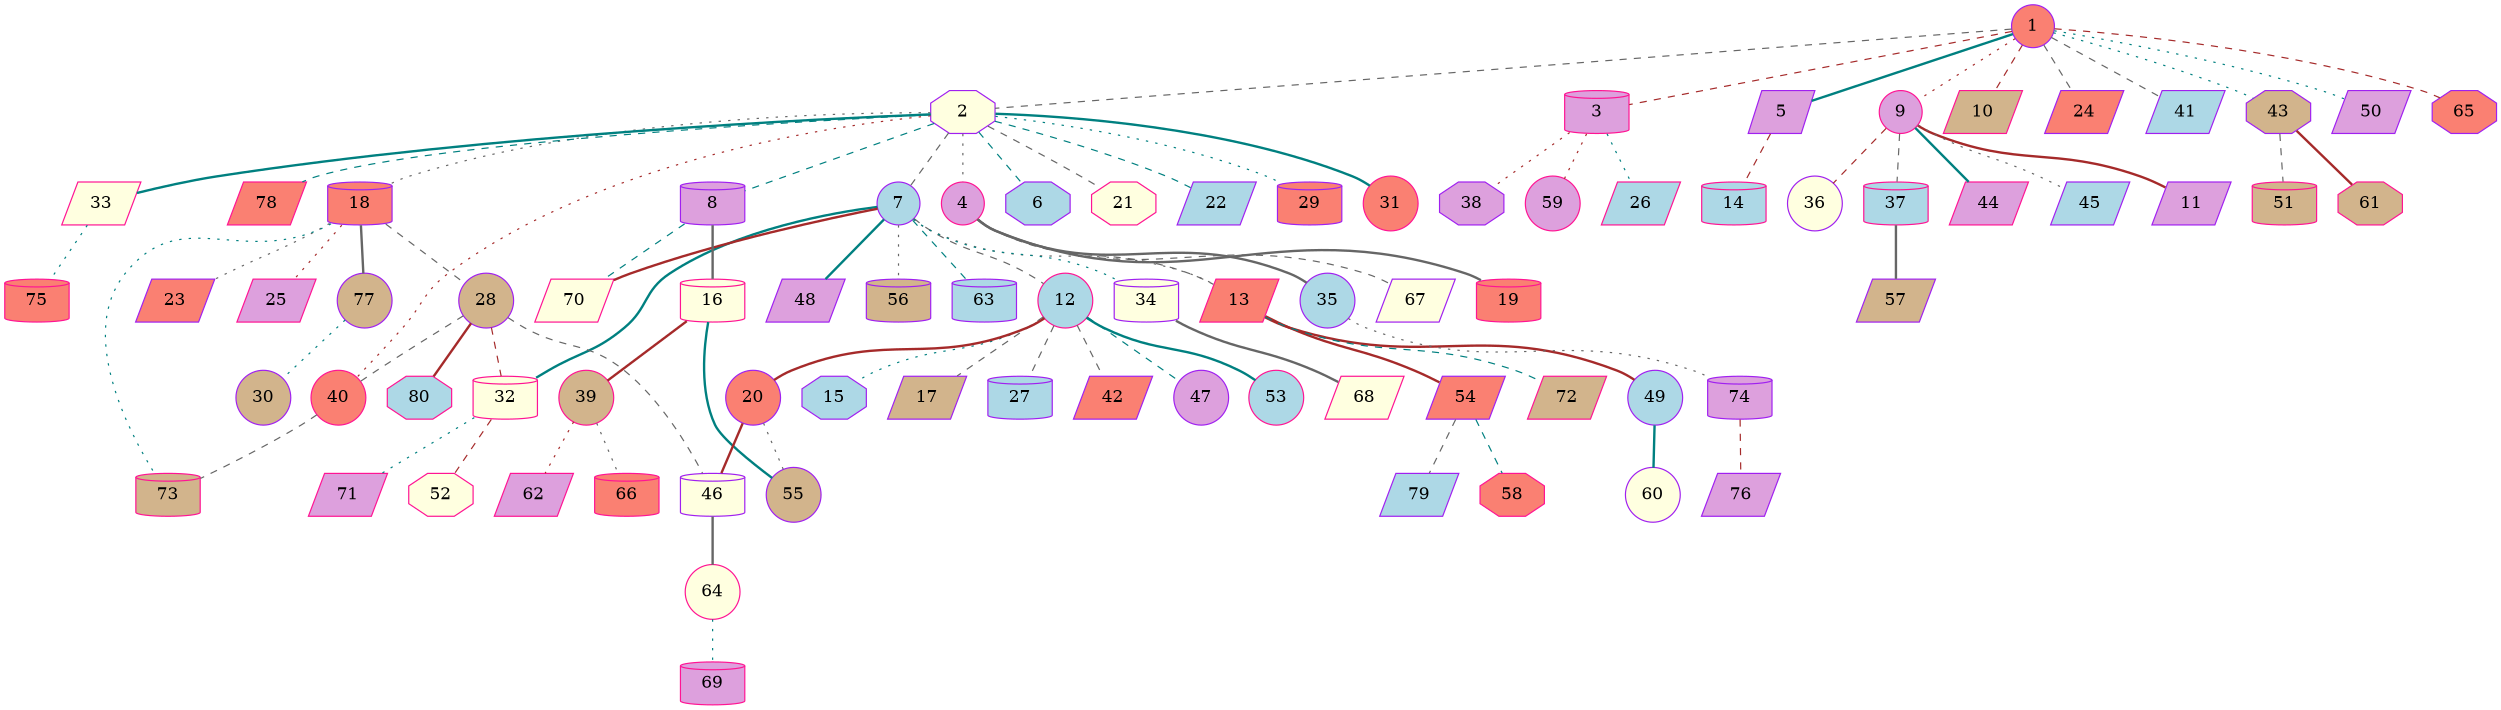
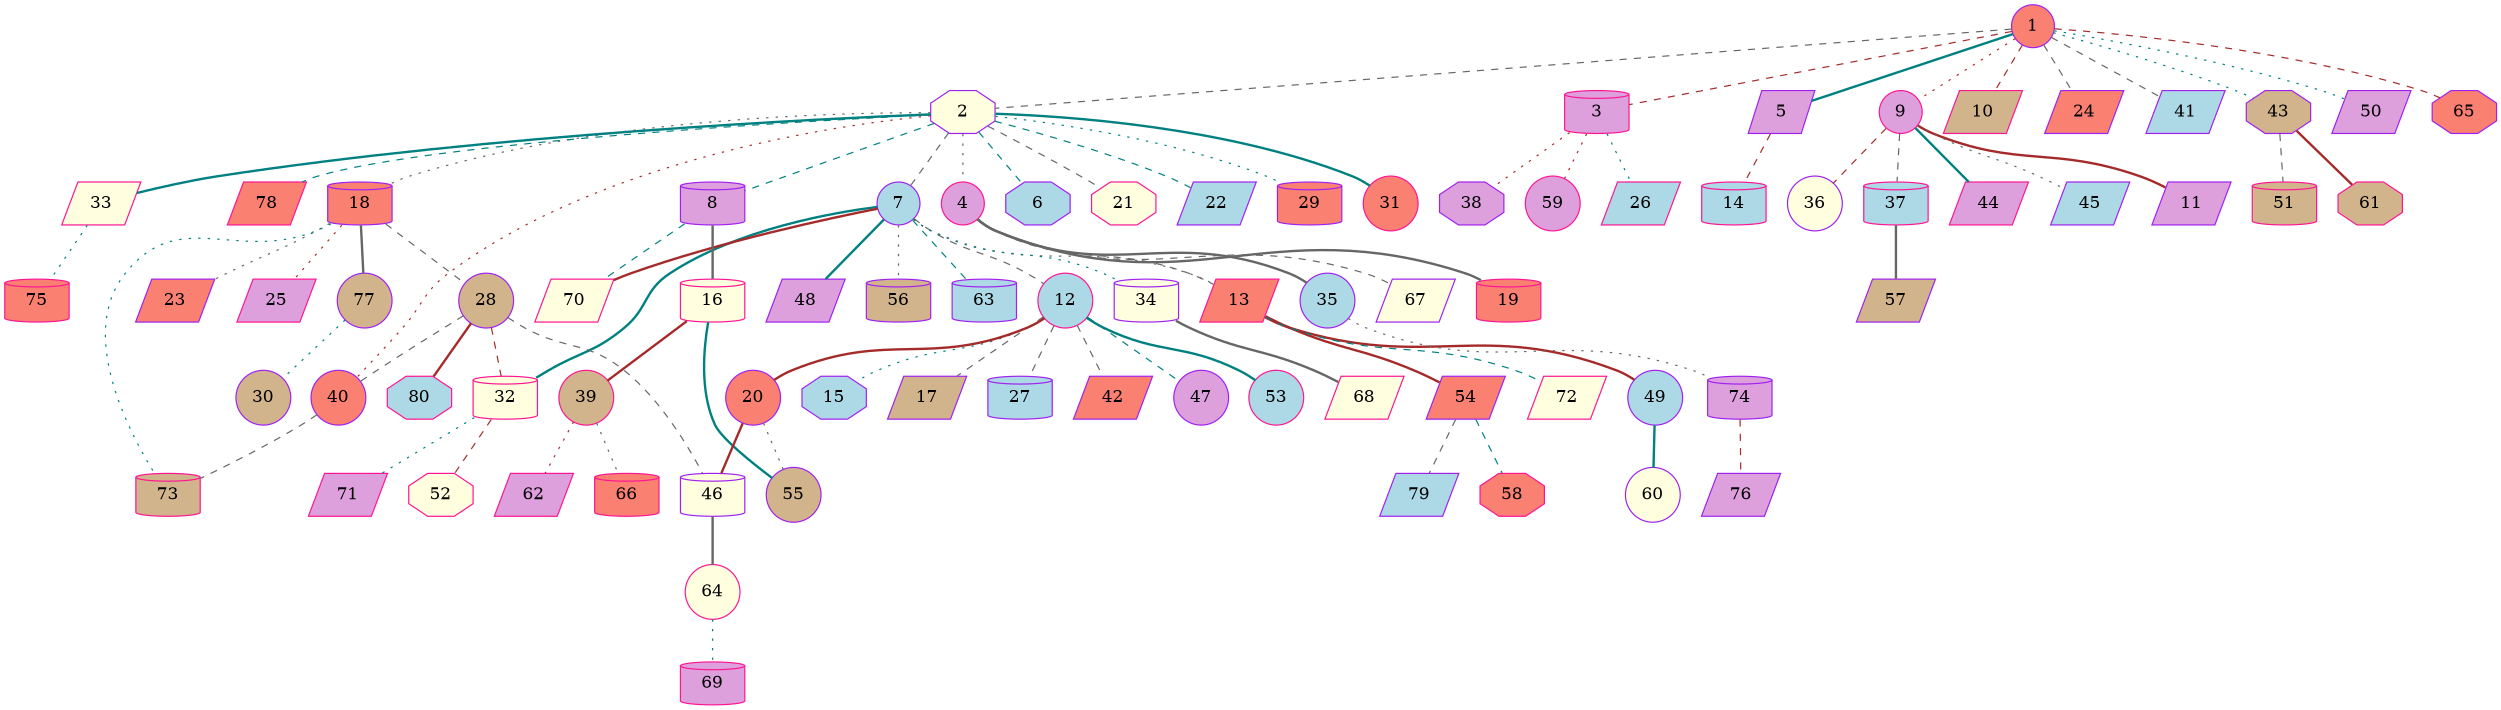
(338, 398) -> (338, 398)
(1567, 398) -> (1567, 398)
